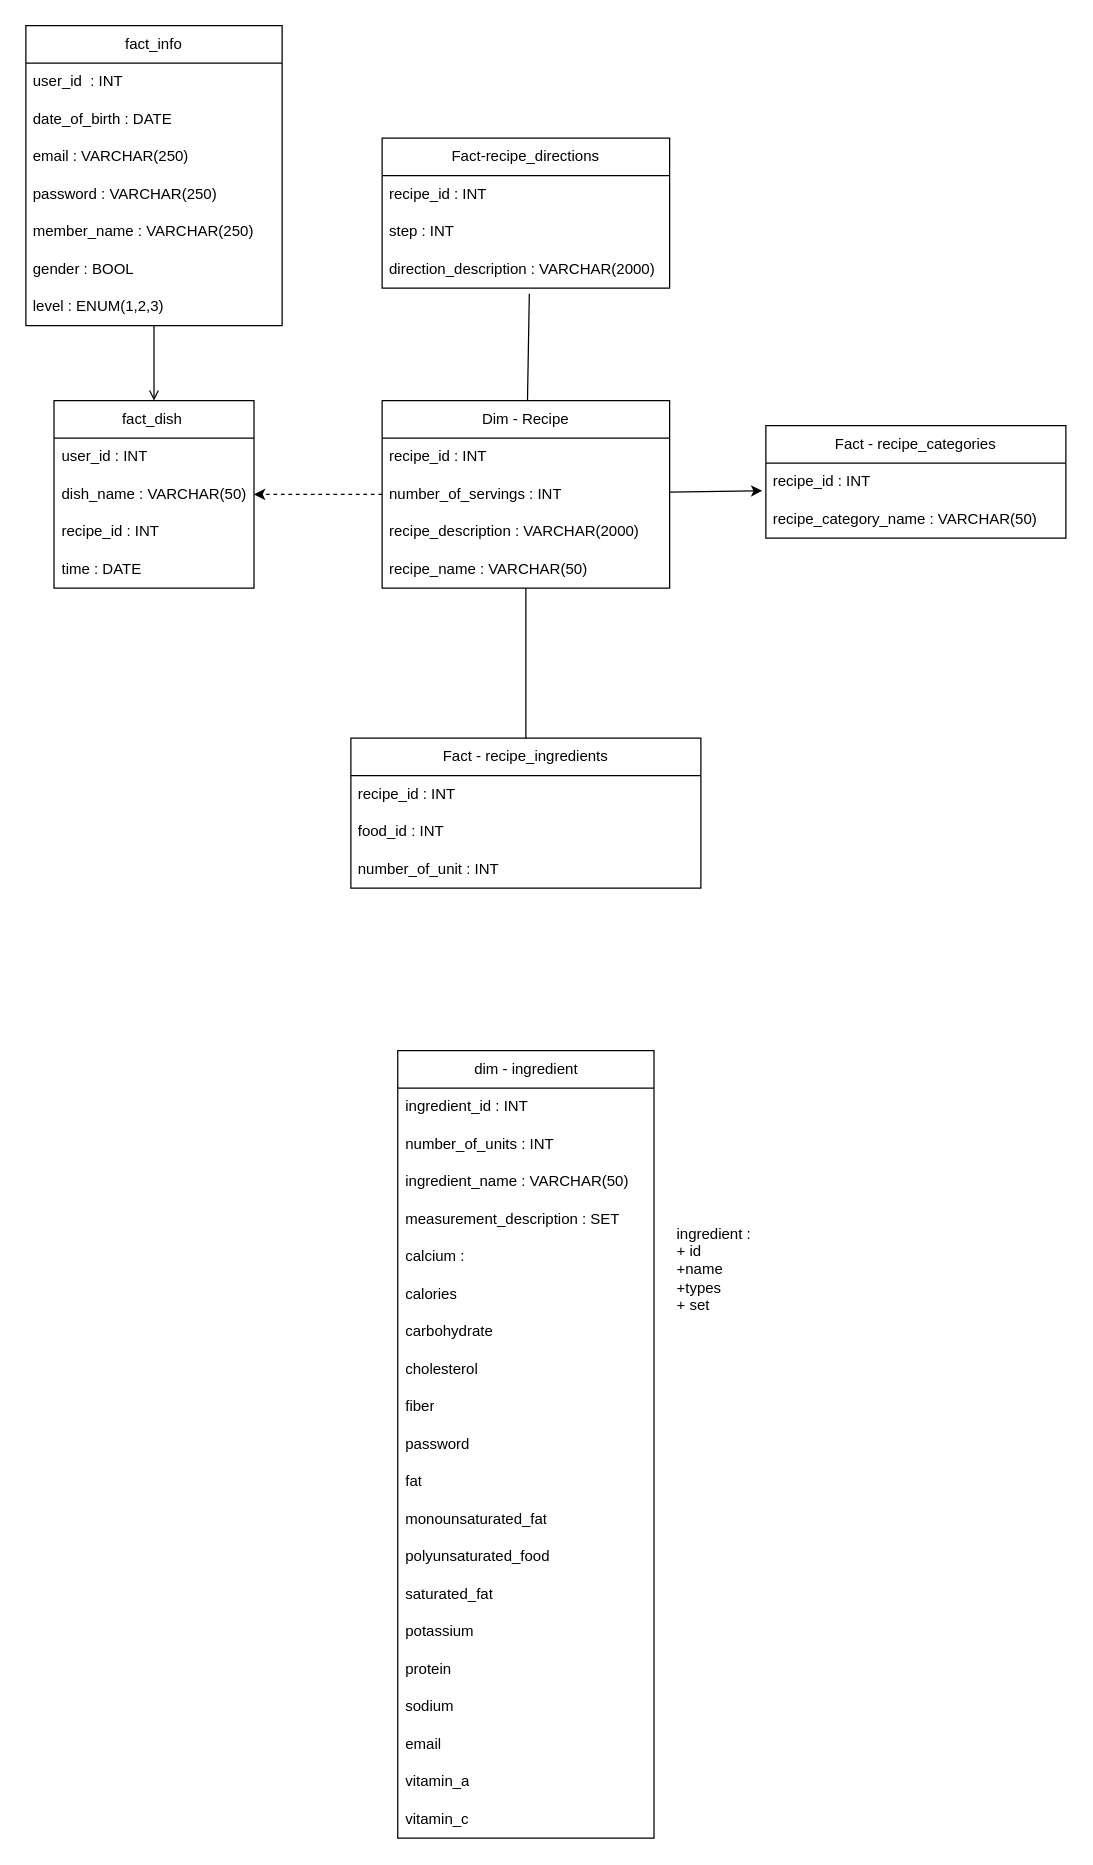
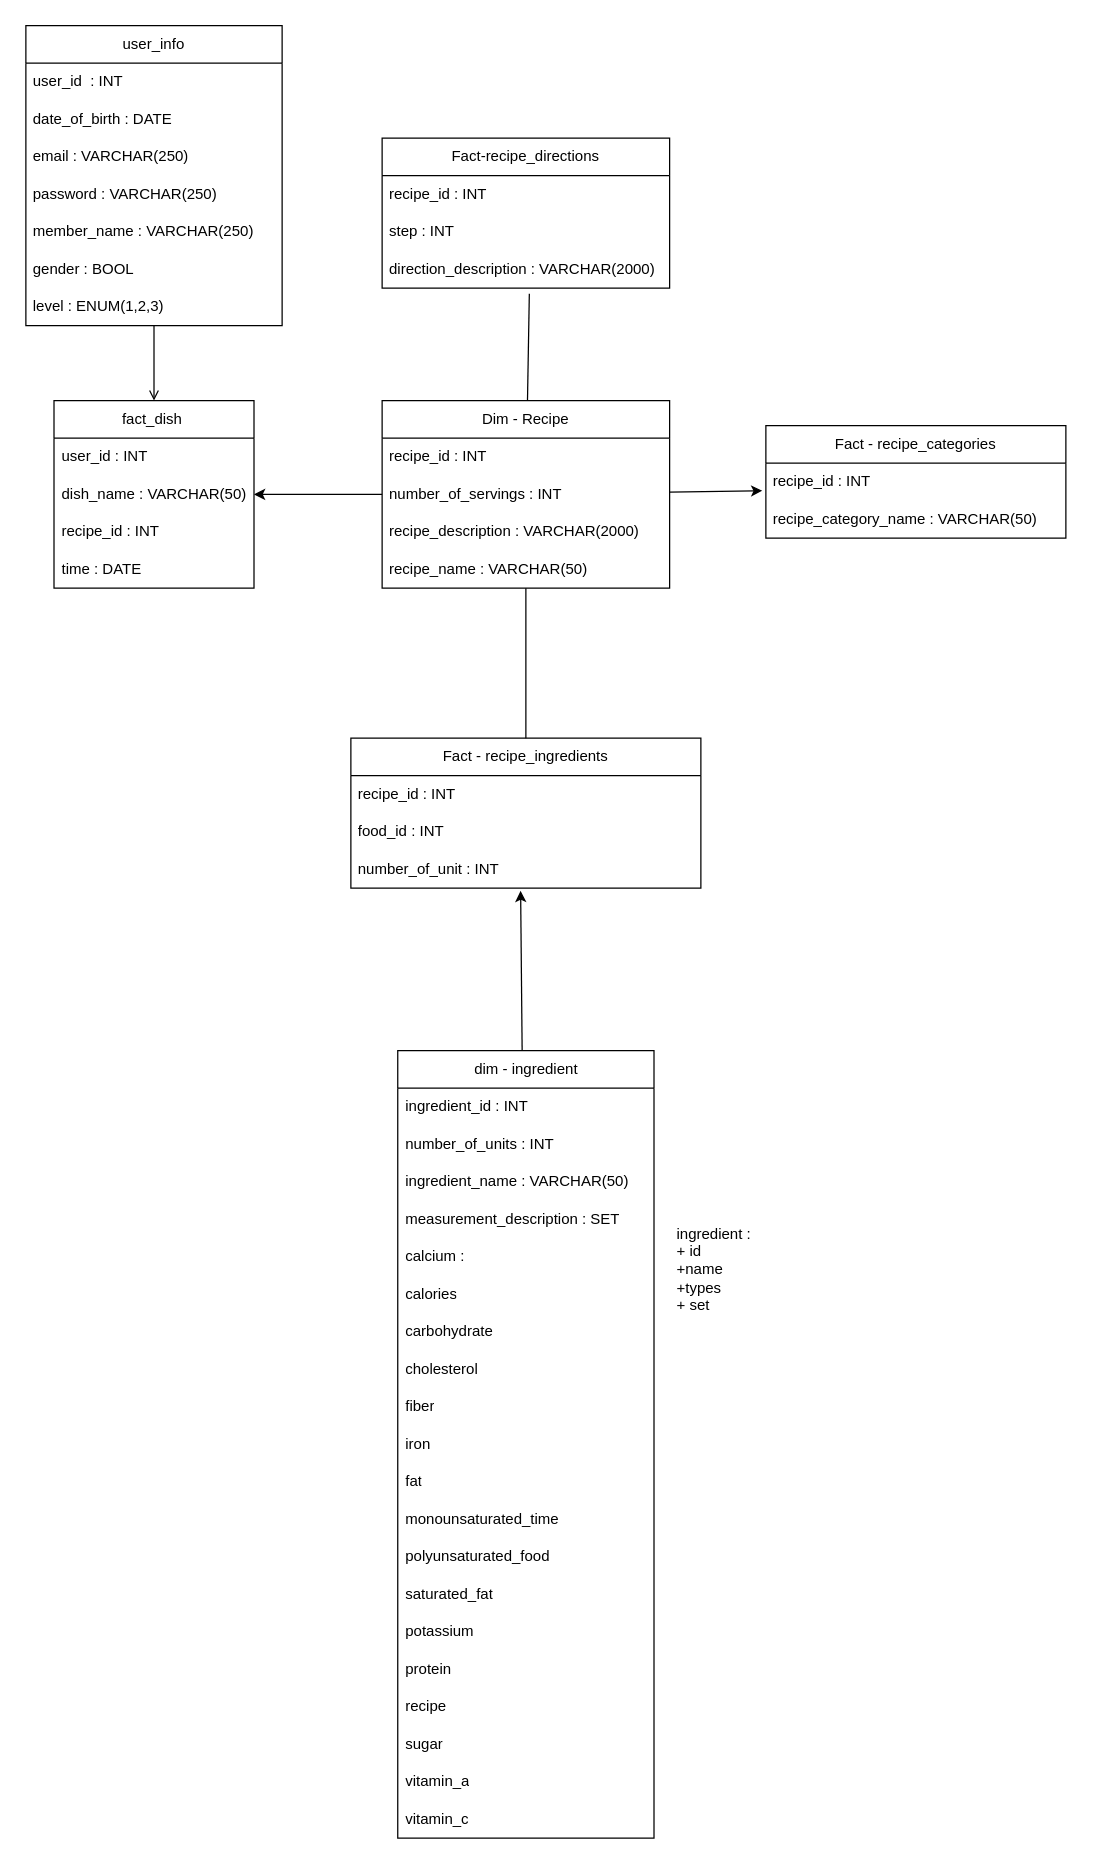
(154, 44) -> (154, 44)
(321, 494) -> (321, 494)
none -> (521, 975)
(439, 1444) -> (420, 1444)
(485, 1519) -> (488, 1519)
(429, 1707) -> (429, 1707)
(423, 1744) -> (427, 1744)
